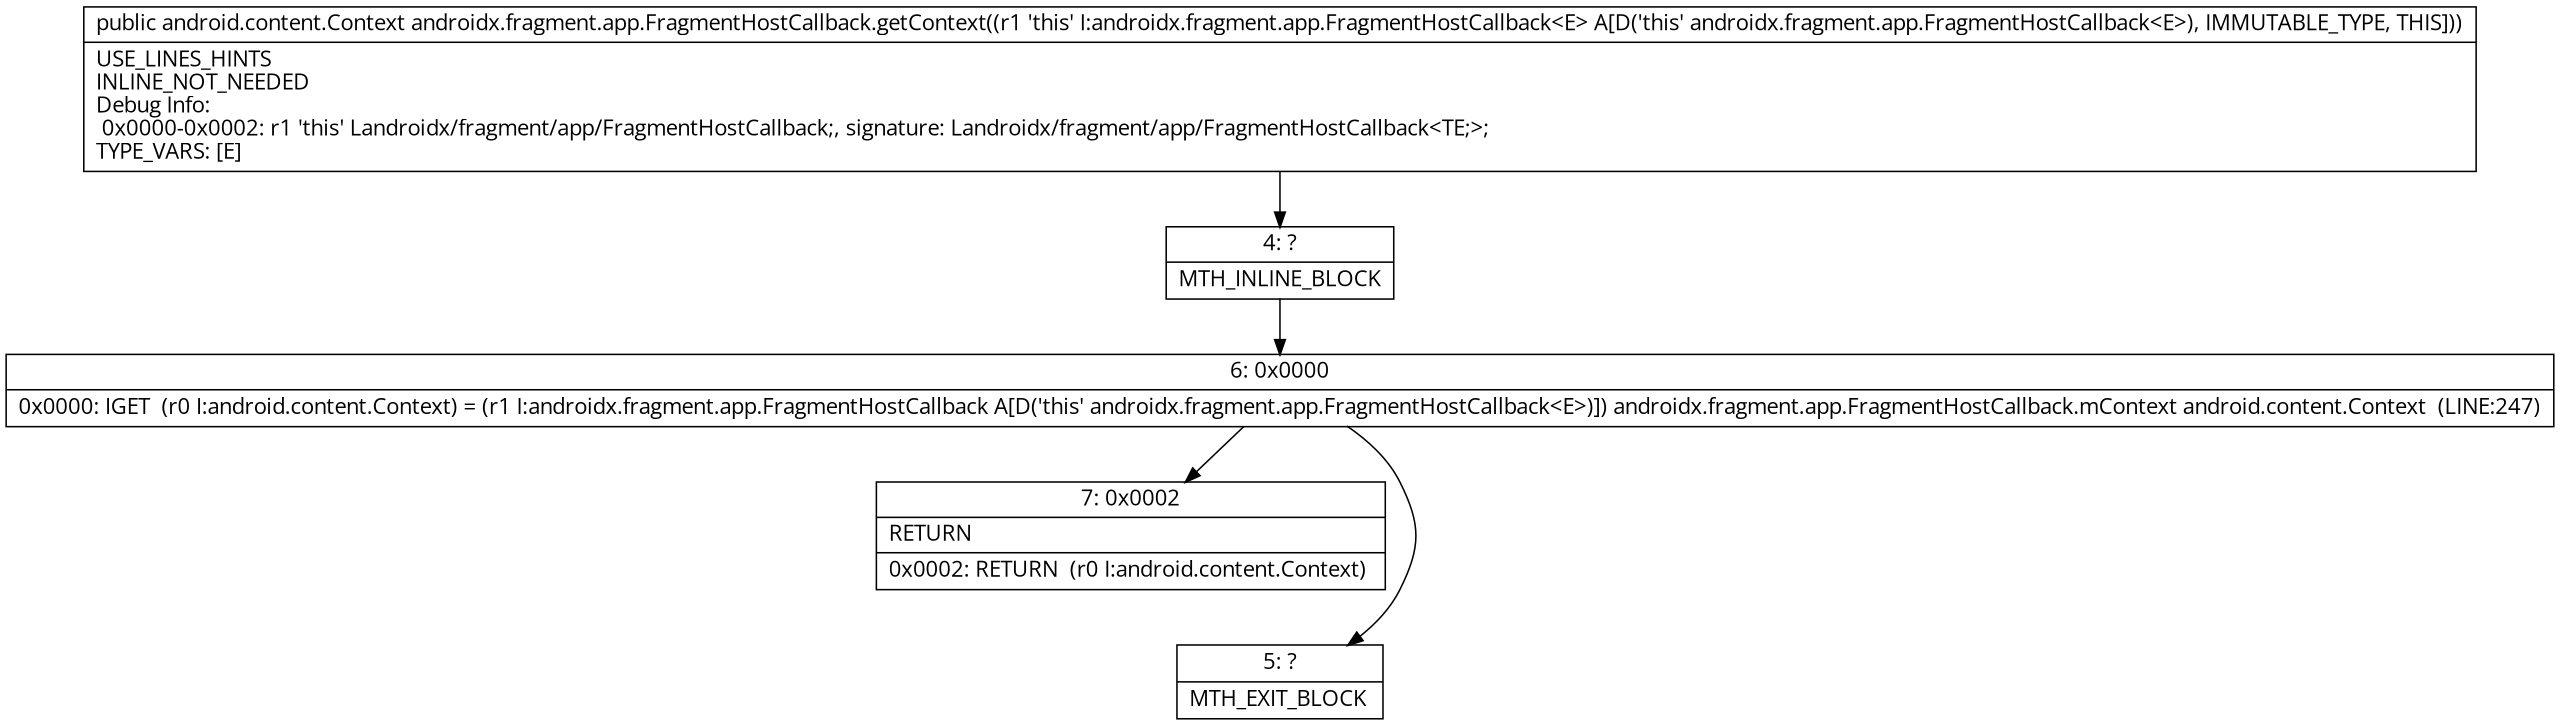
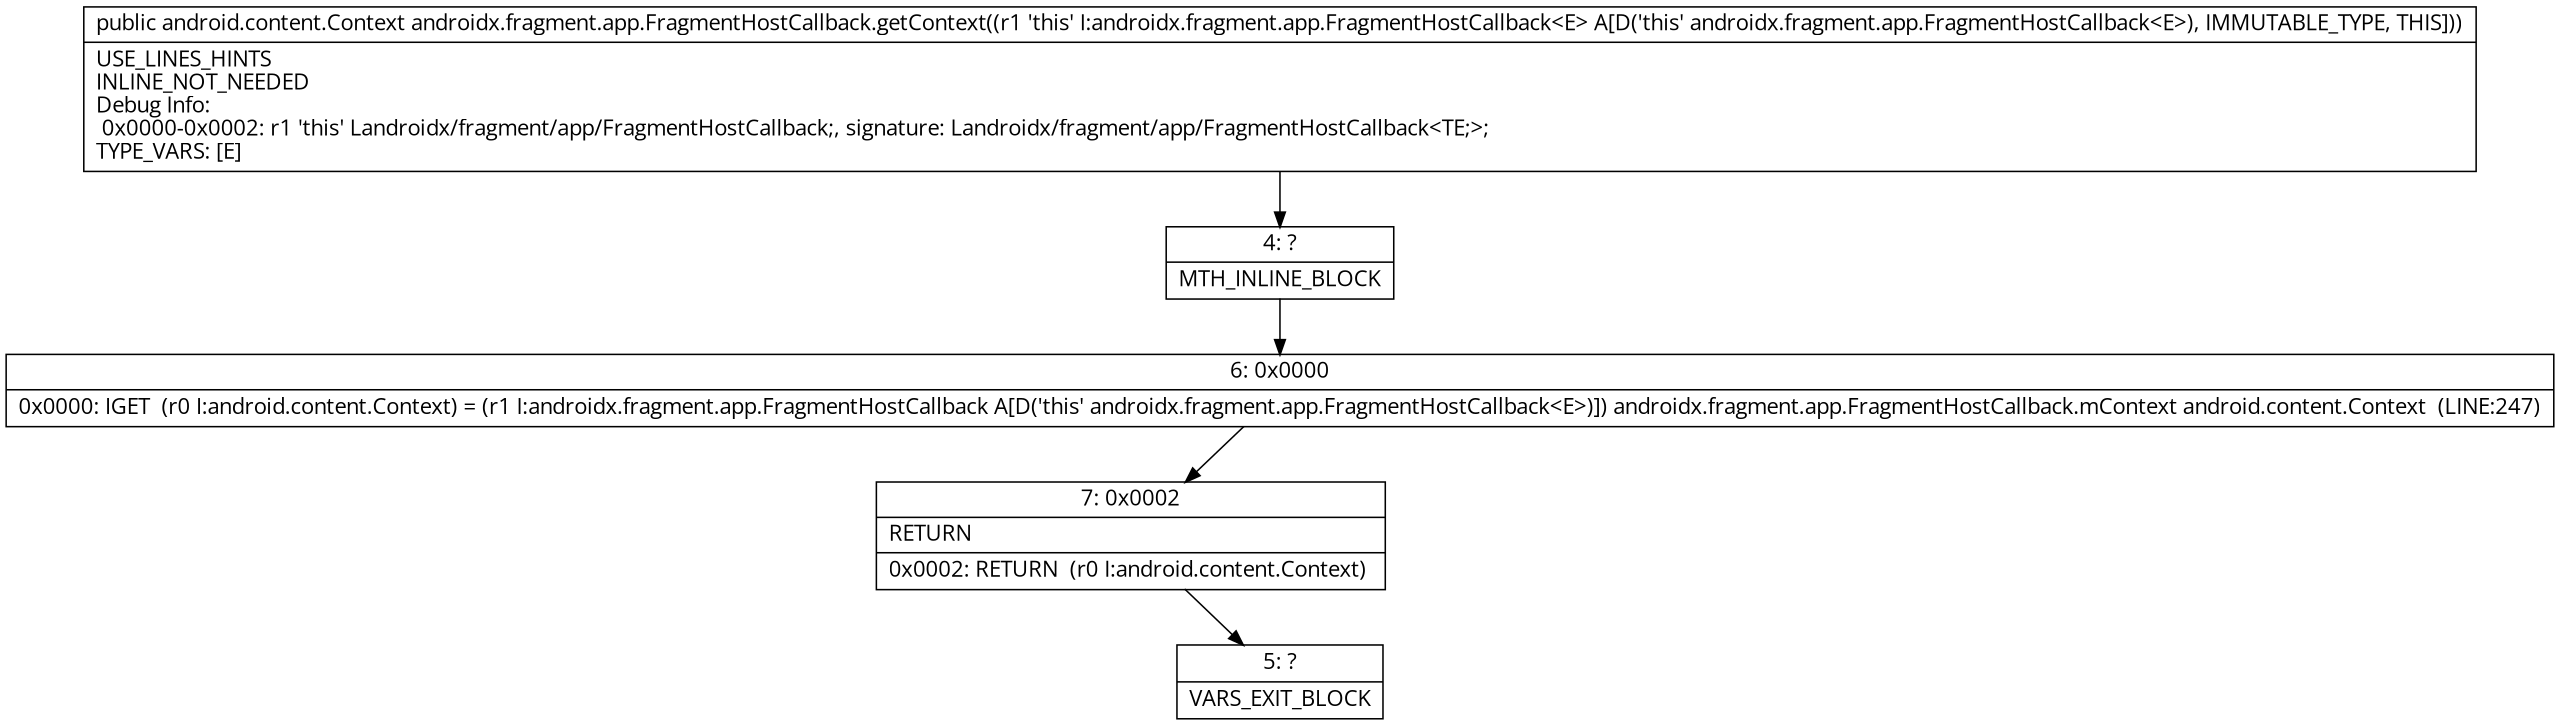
(1415, 528) -> (1208, 612)
(1278, 700) -> (1280, 700)
